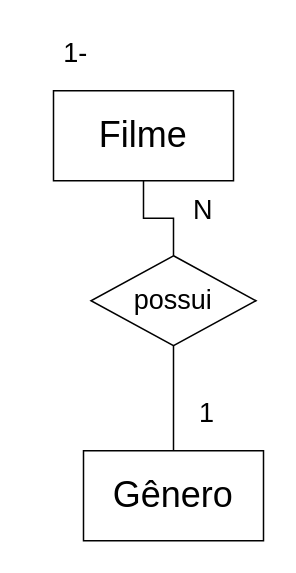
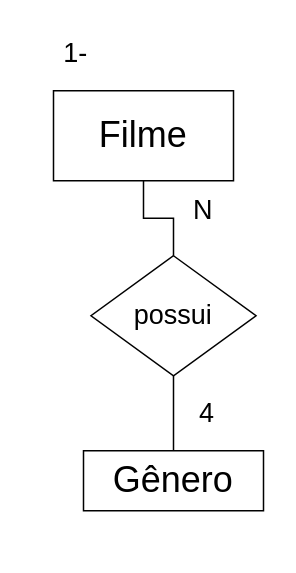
(173, 301) -> (173, 316)
(207, 413) -> (207, 413)
(173, 496) -> (173, 481)
